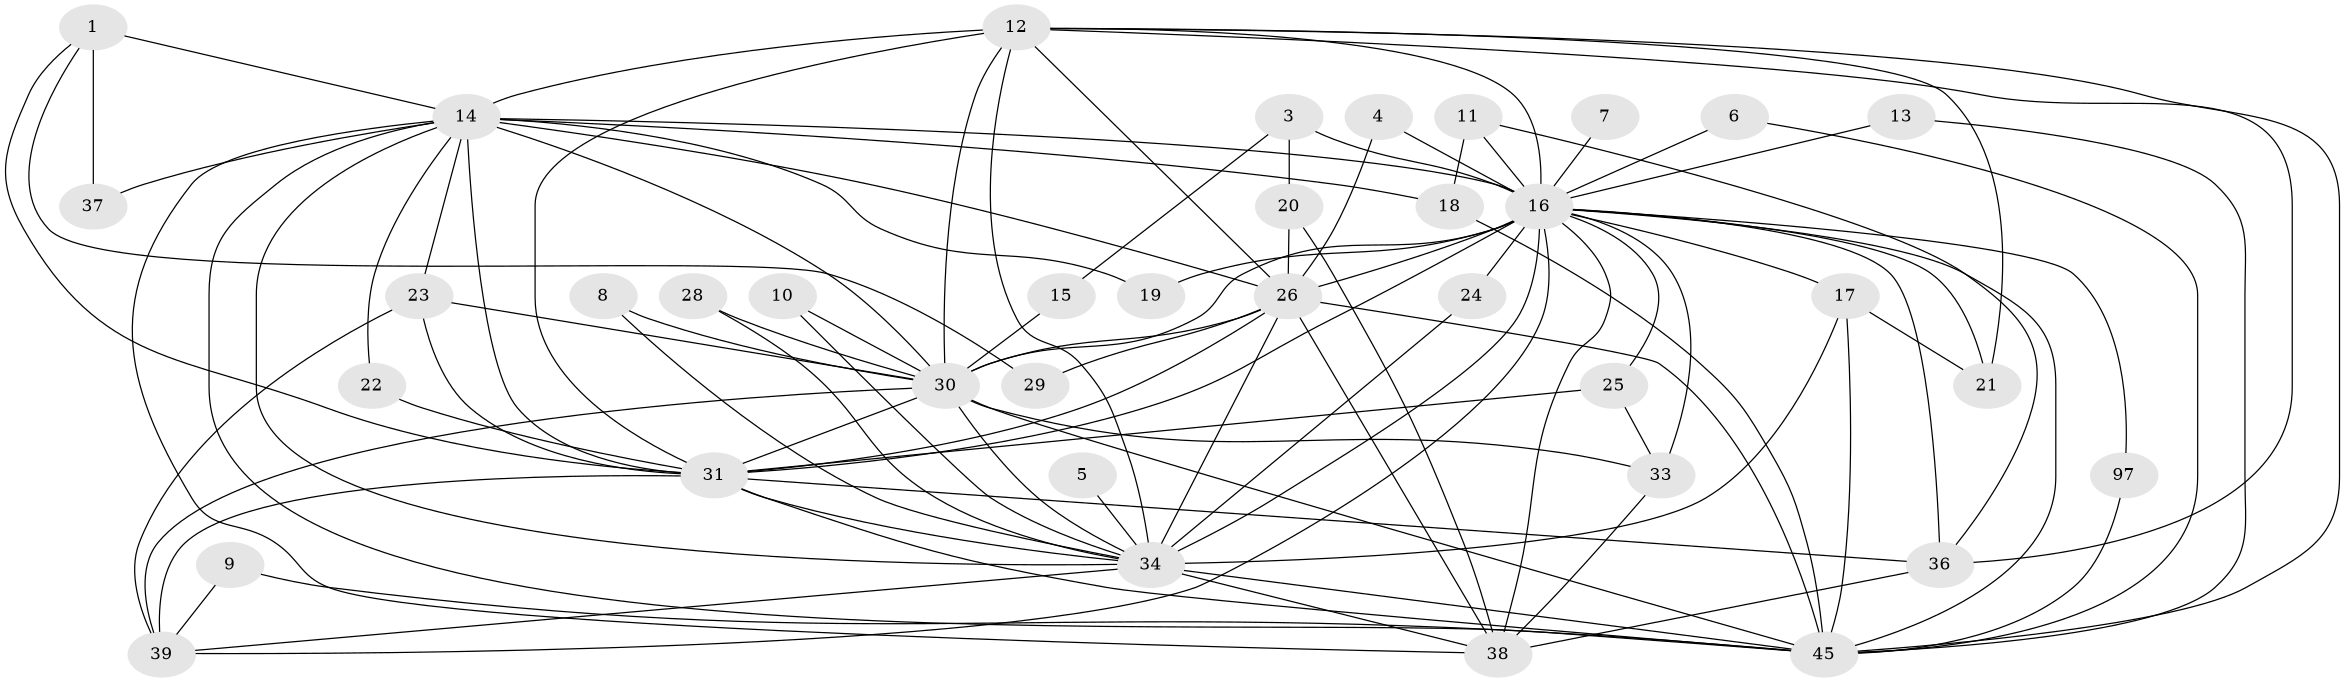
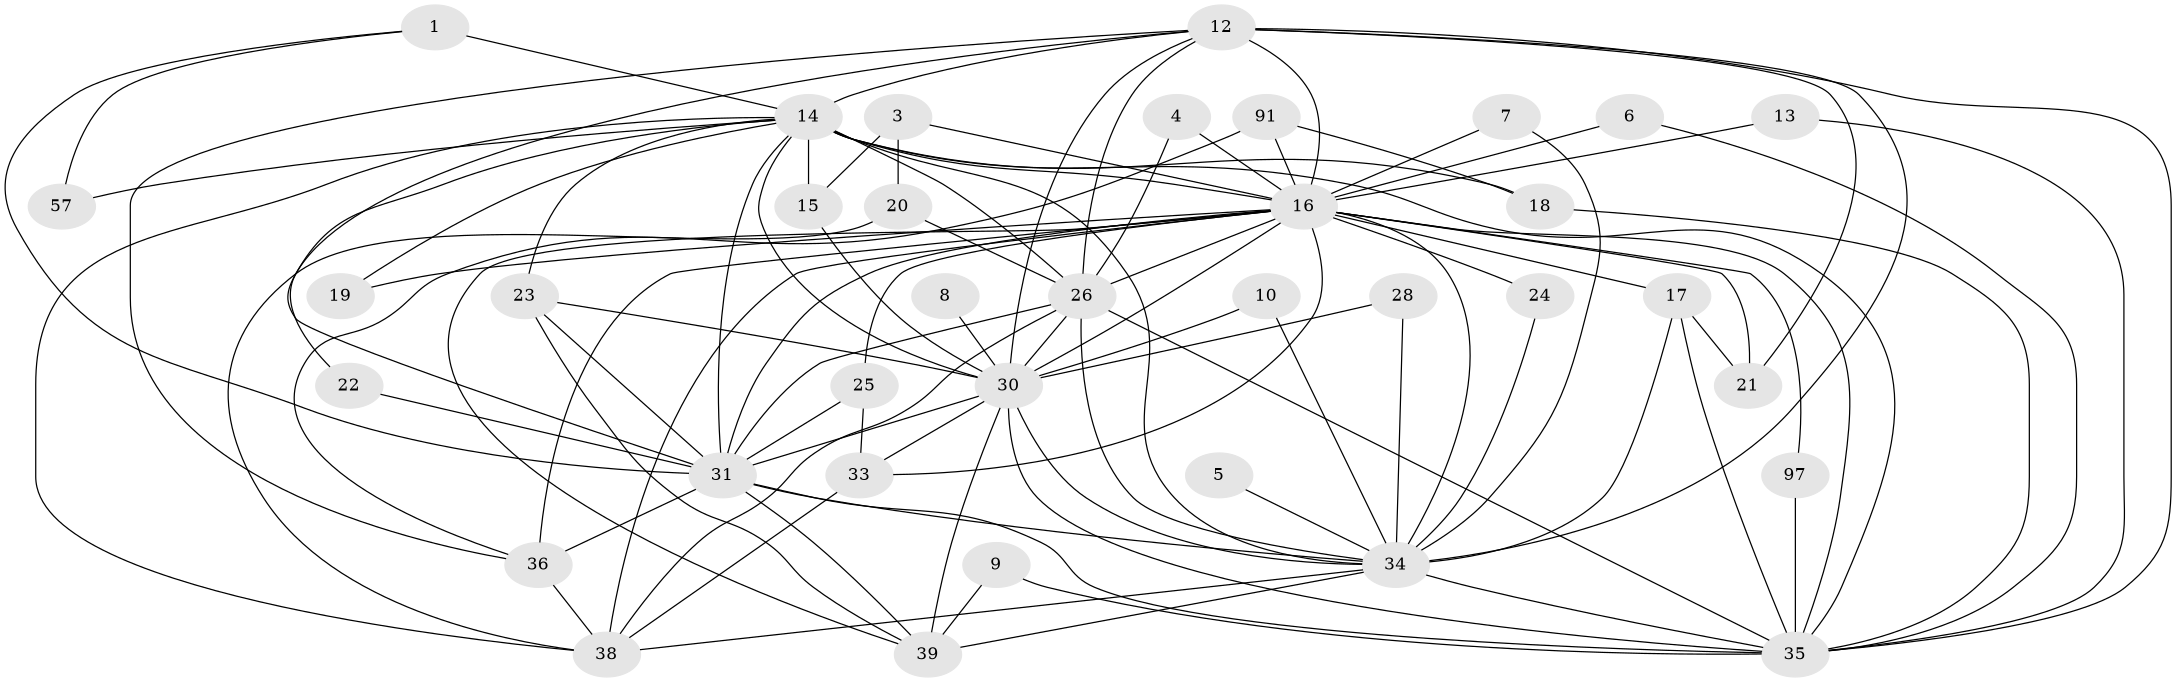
(1468, 117) -> (1266, 117)
none -> (809, 162)
(93, 207) -> (62, 207)
(1035, 386) -> none
(835, 477) -> (1575, 356)
(1824, 655) -> (1795, 655)
